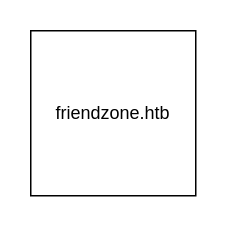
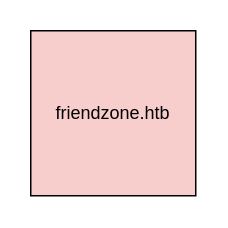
(113, 113) -> (113, 113)
